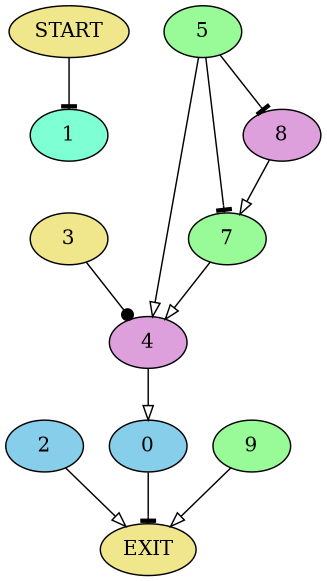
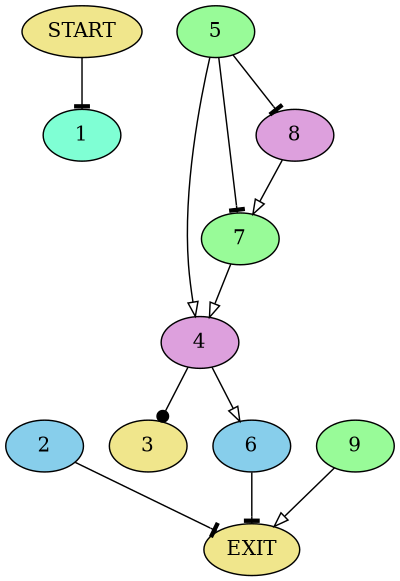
(105, 286) -> (177, 389)
(148, 446) -> (252, 446)
(90, 492) -> (143, 495)
